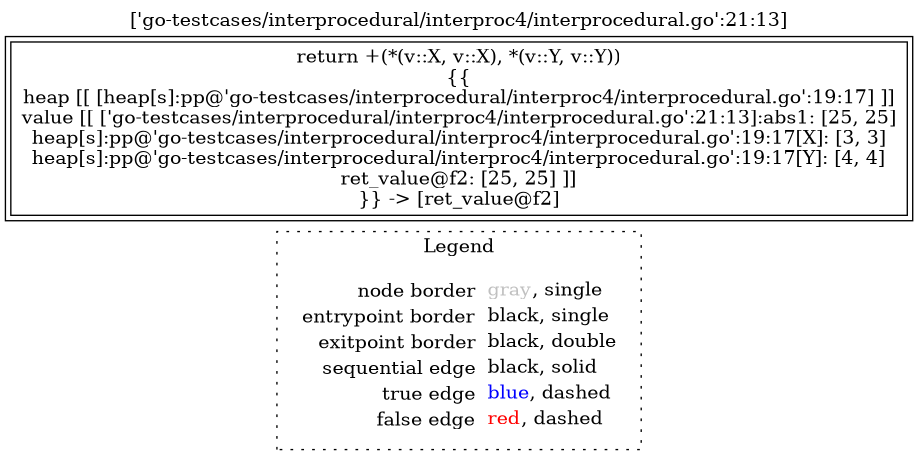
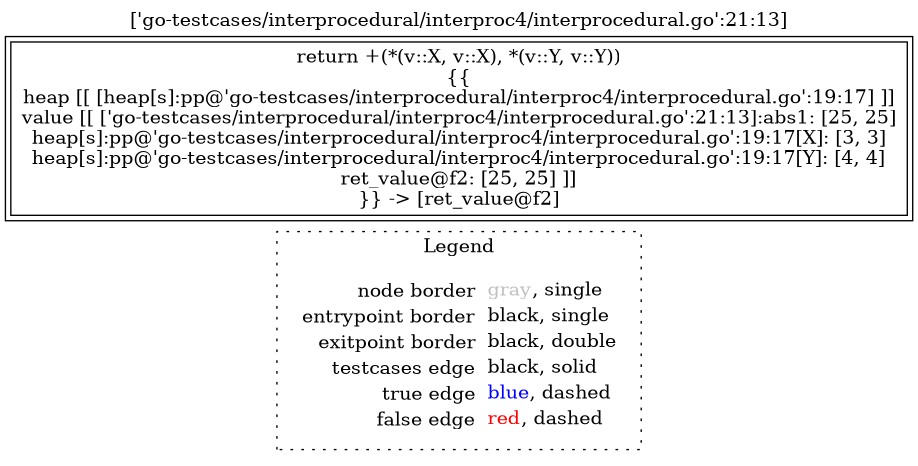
(402, 368) -> (407, 368)
